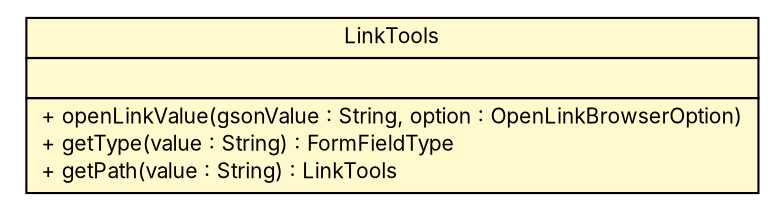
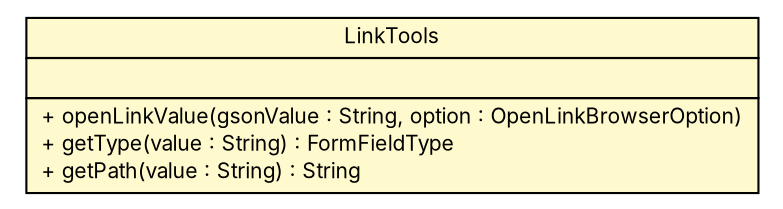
(219, 172) -> (201, 172)
